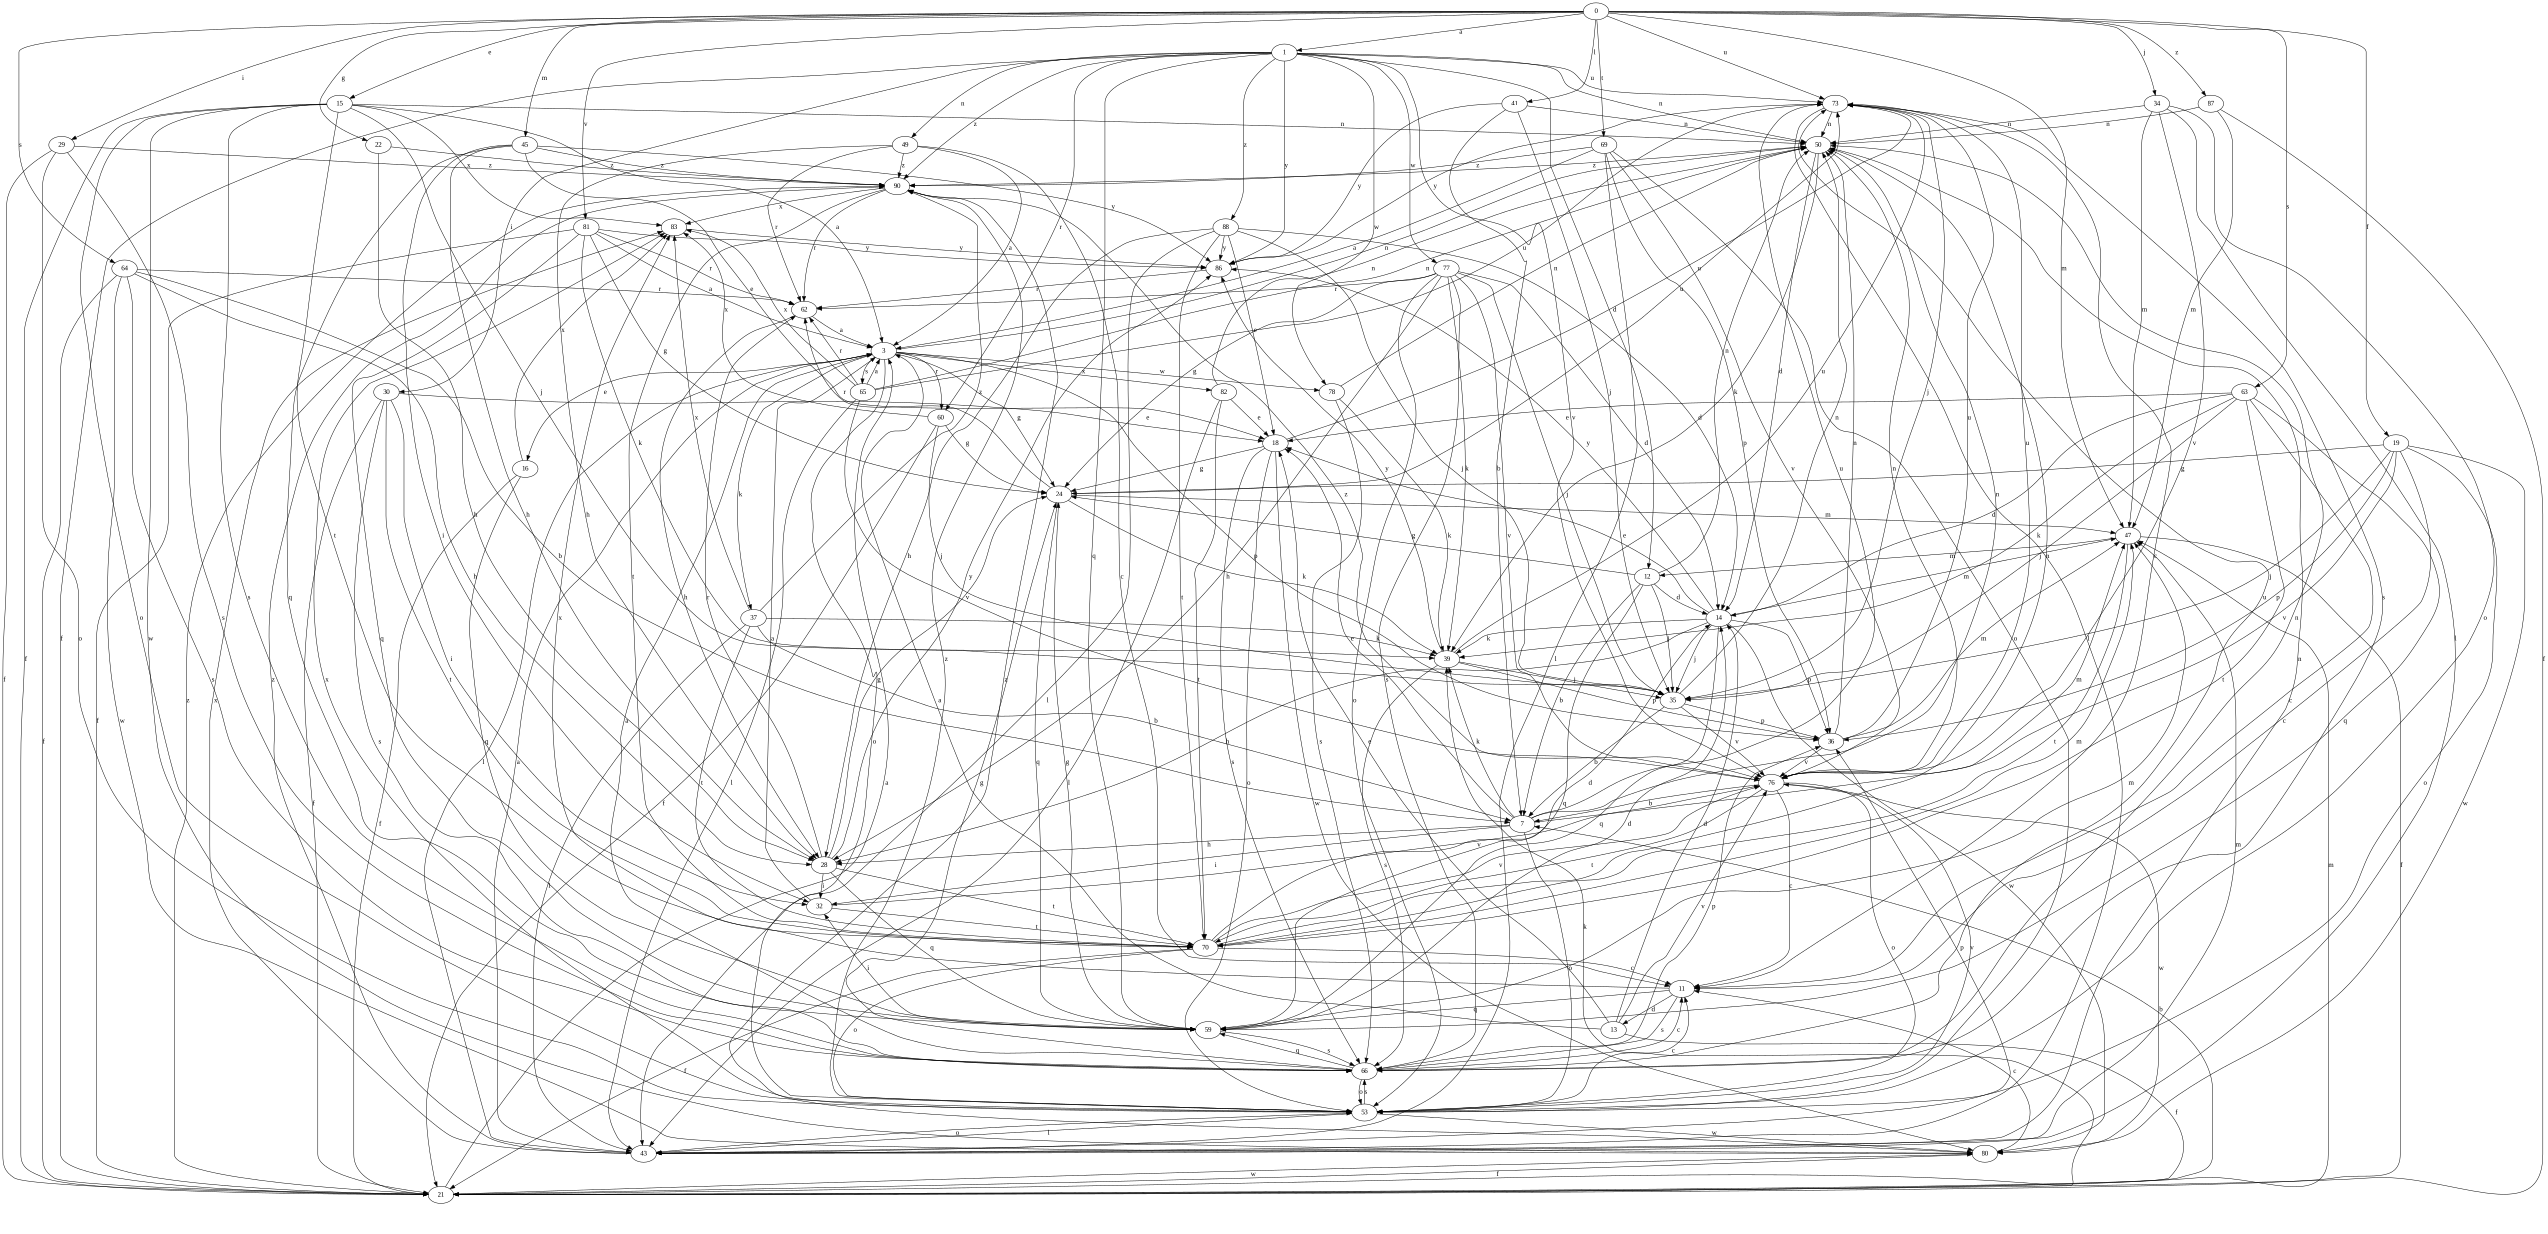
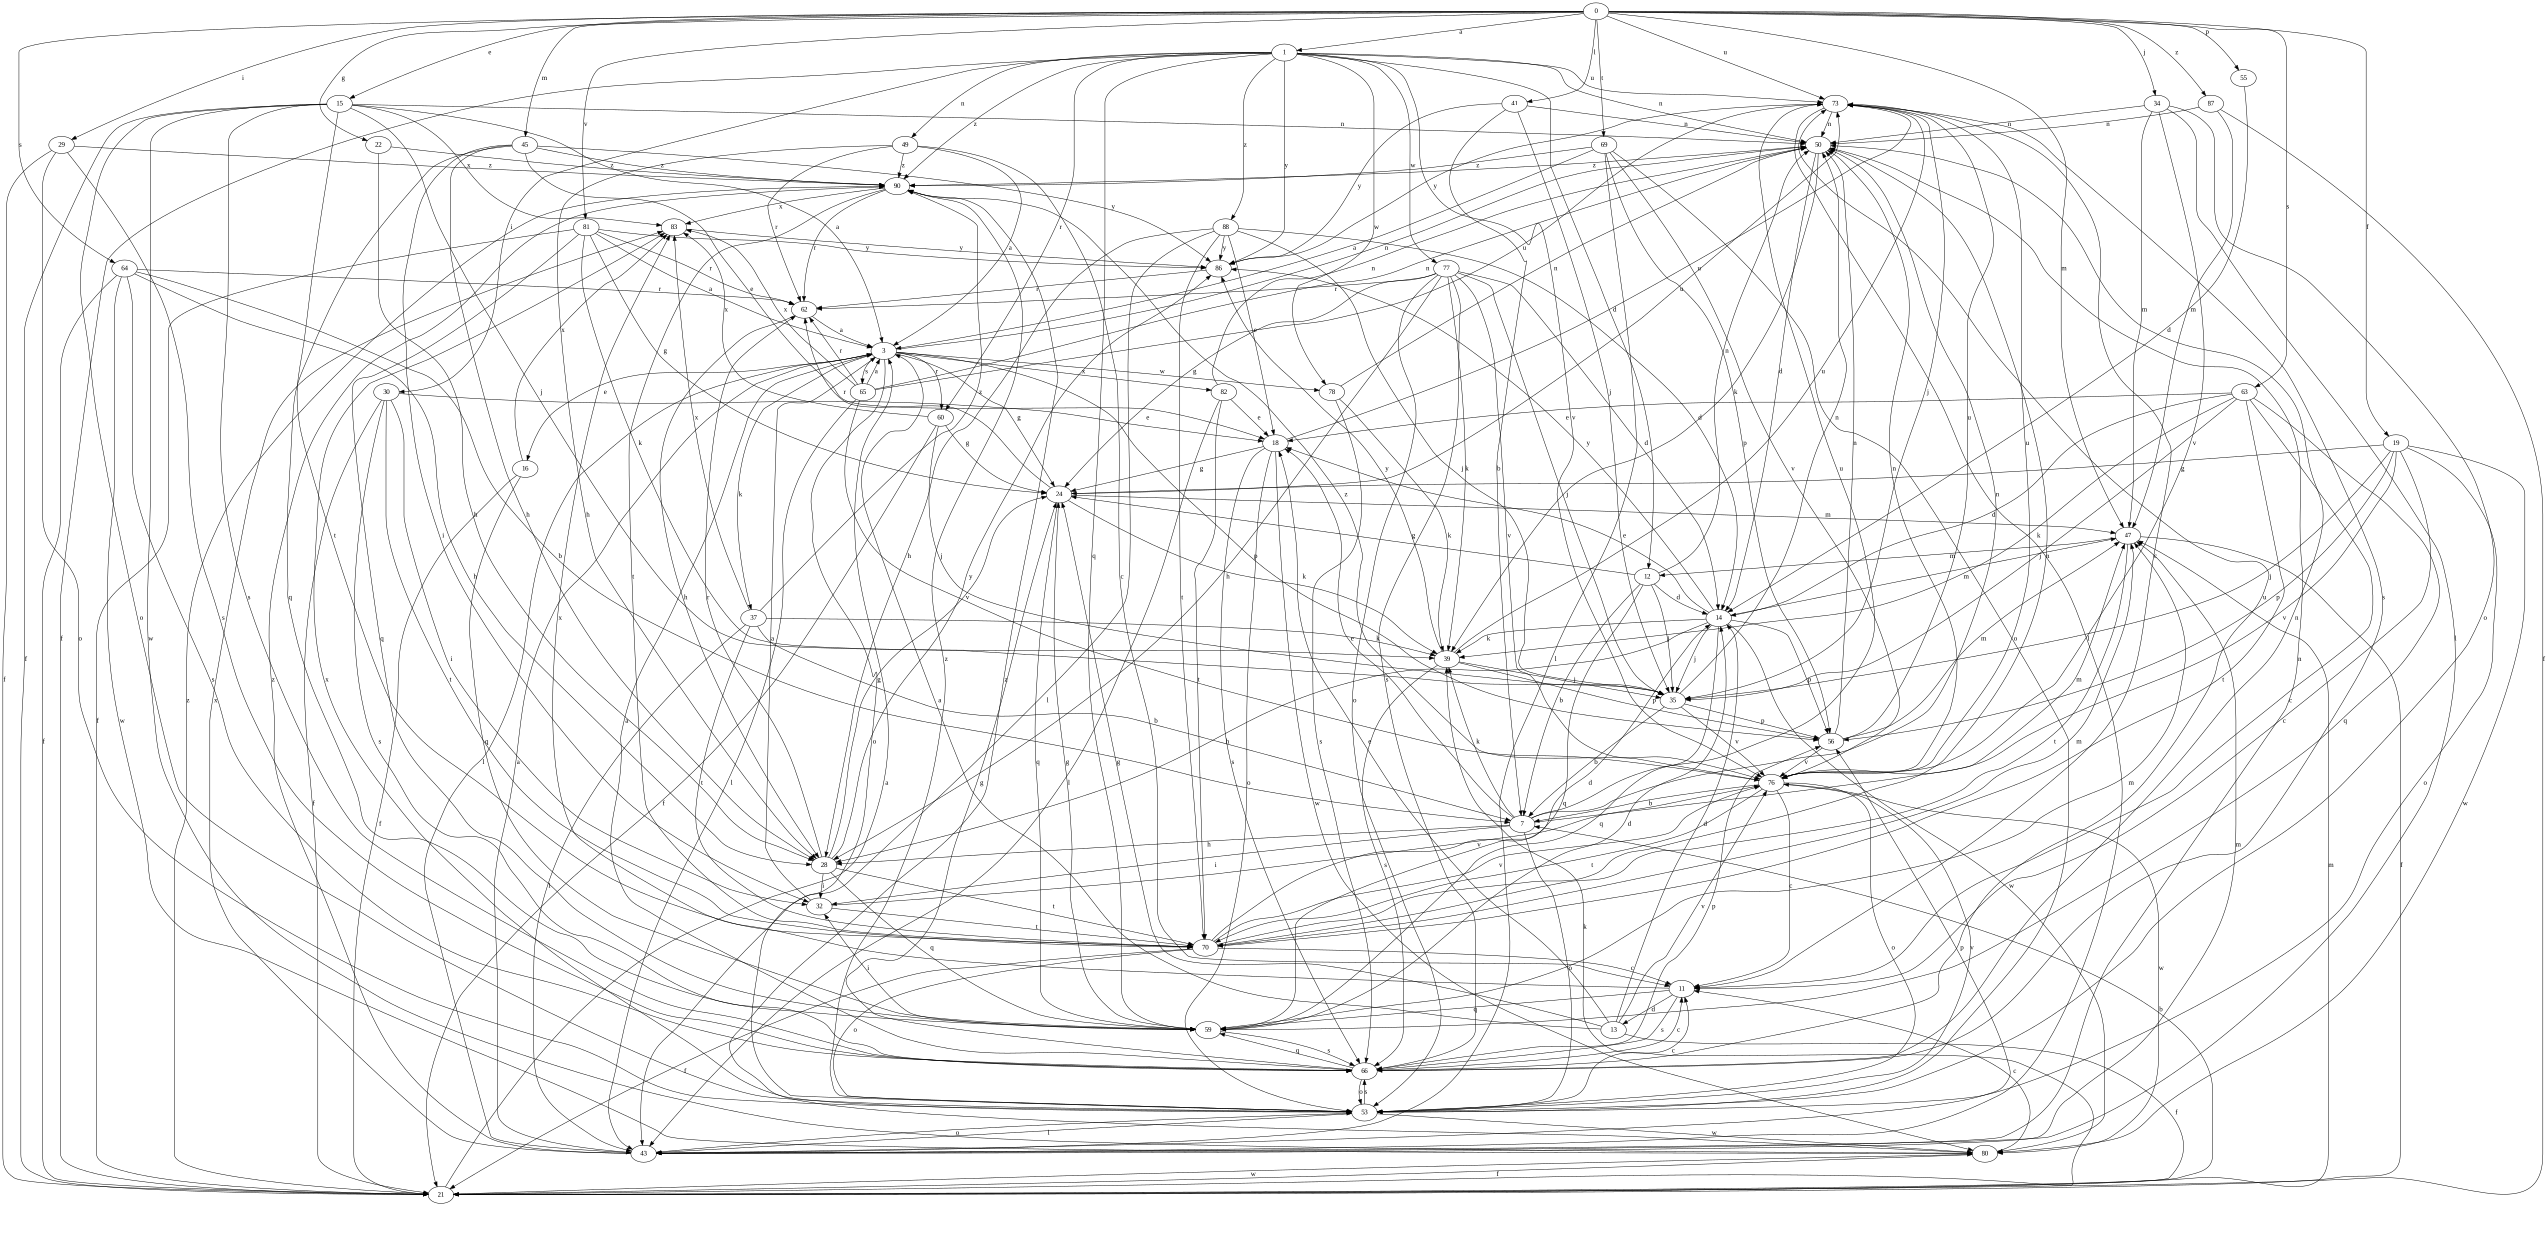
none -> (2243, 78)
(1831, 742) -> (1831, 742)
none -> (1180, 959)
